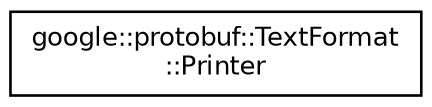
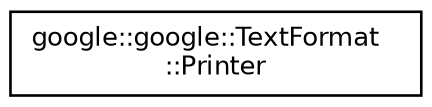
(216, 54) -> (216, 54)
